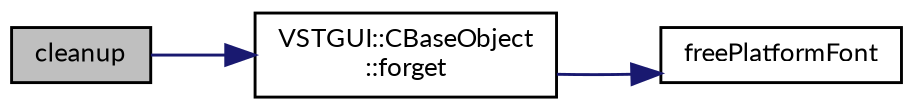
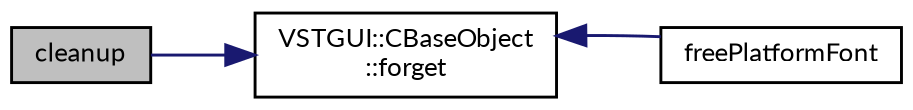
(594, 75) -> (624, 36)
